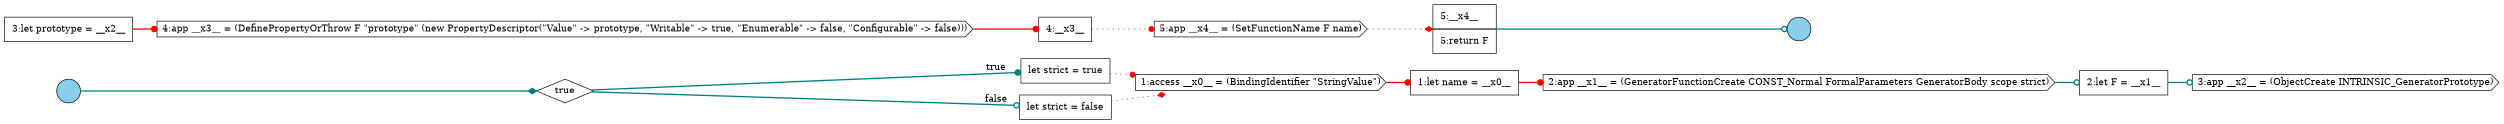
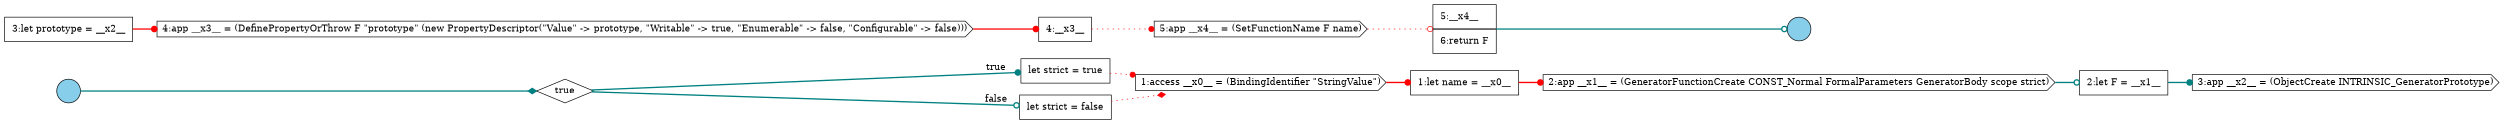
(1397, 29) -> (1397, 29)
(1465, 41) -> (1465, 41)
(2177, 82) -> (2177, 82)
